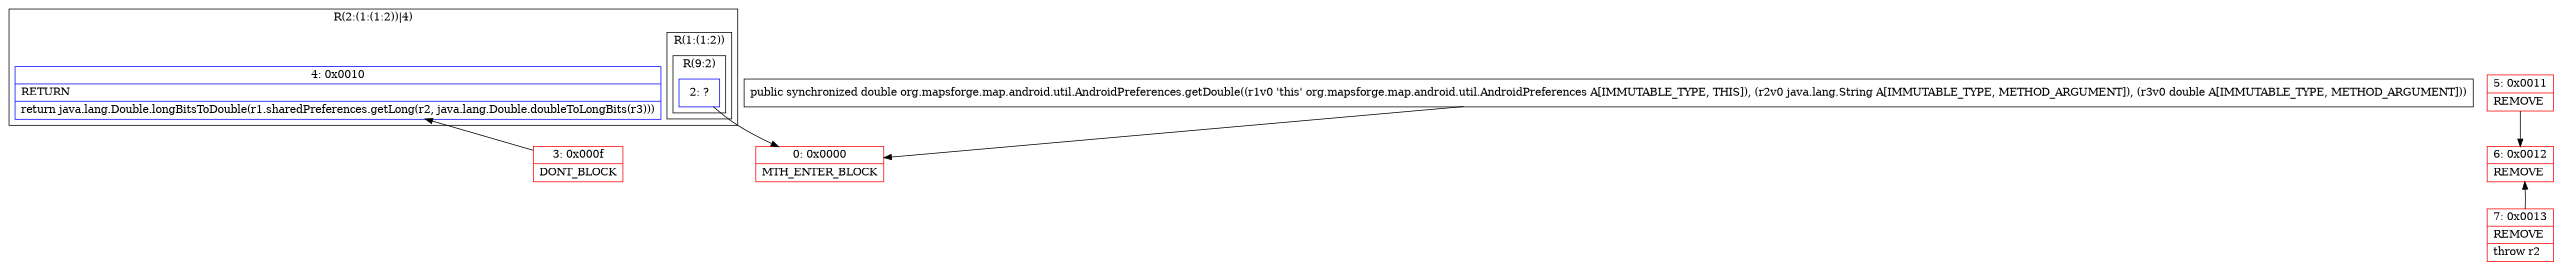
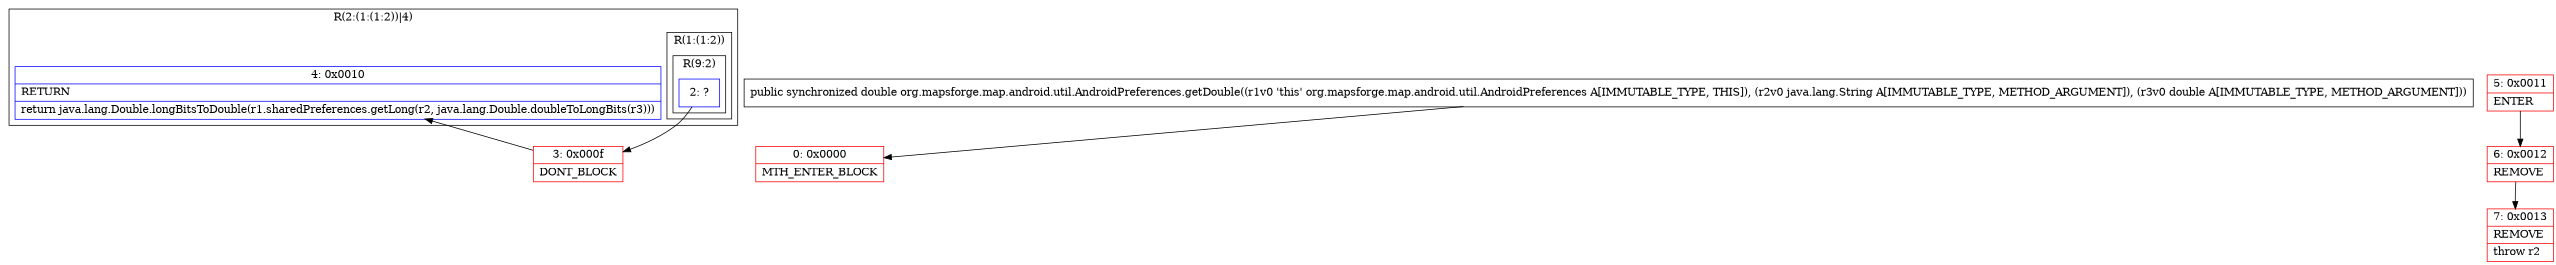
(2518, 102) -> (2513, 102)
(742, 128) -> (665, 133)
(2525, 199) -> (2515, 192)
